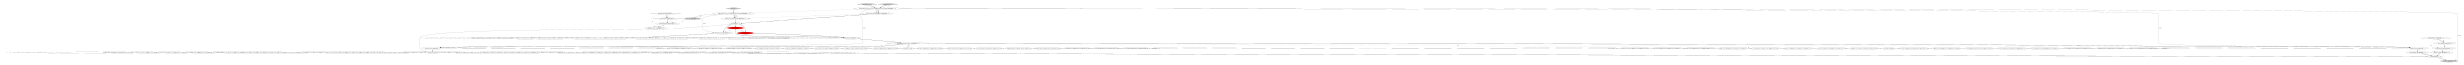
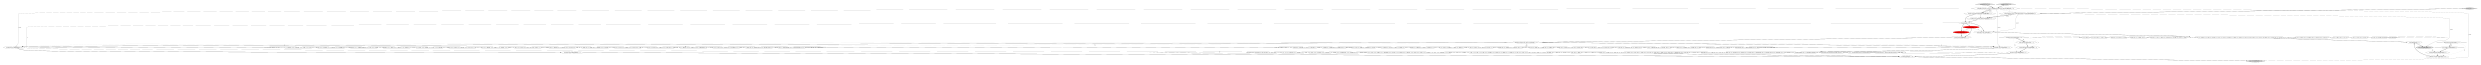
none -> (2414, 42)
